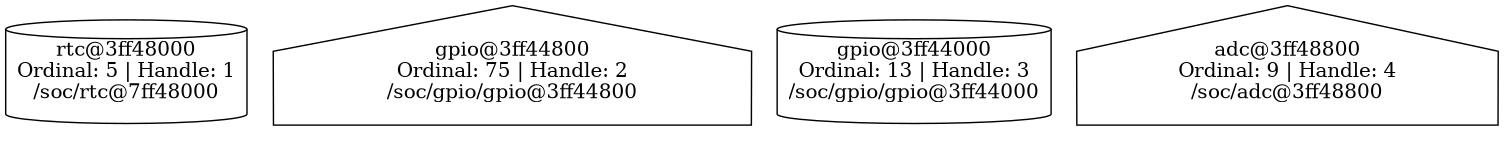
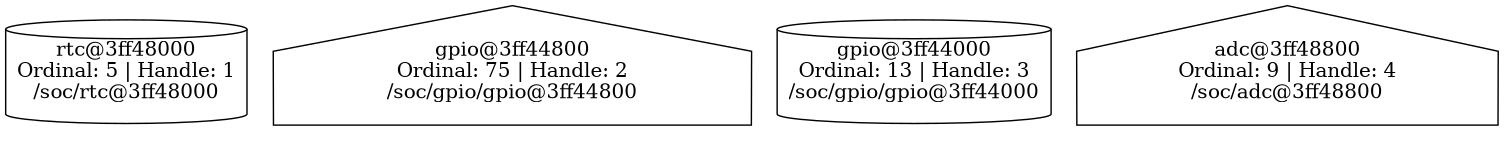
(126, 72) -> (126, 72)
